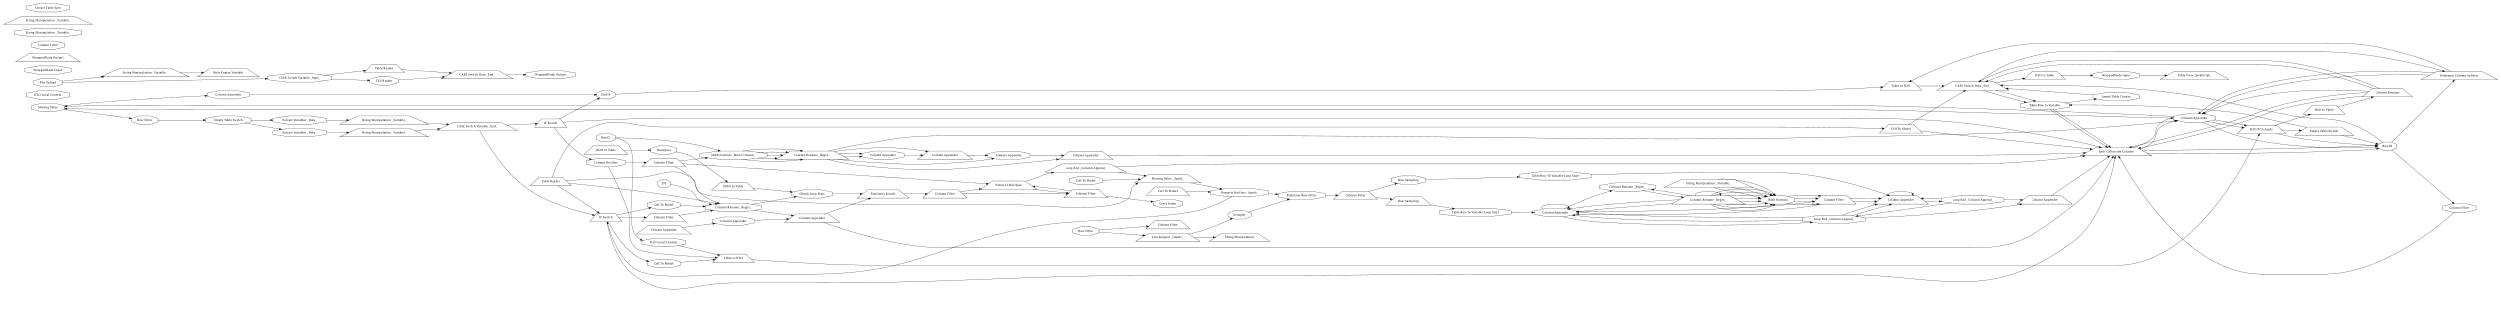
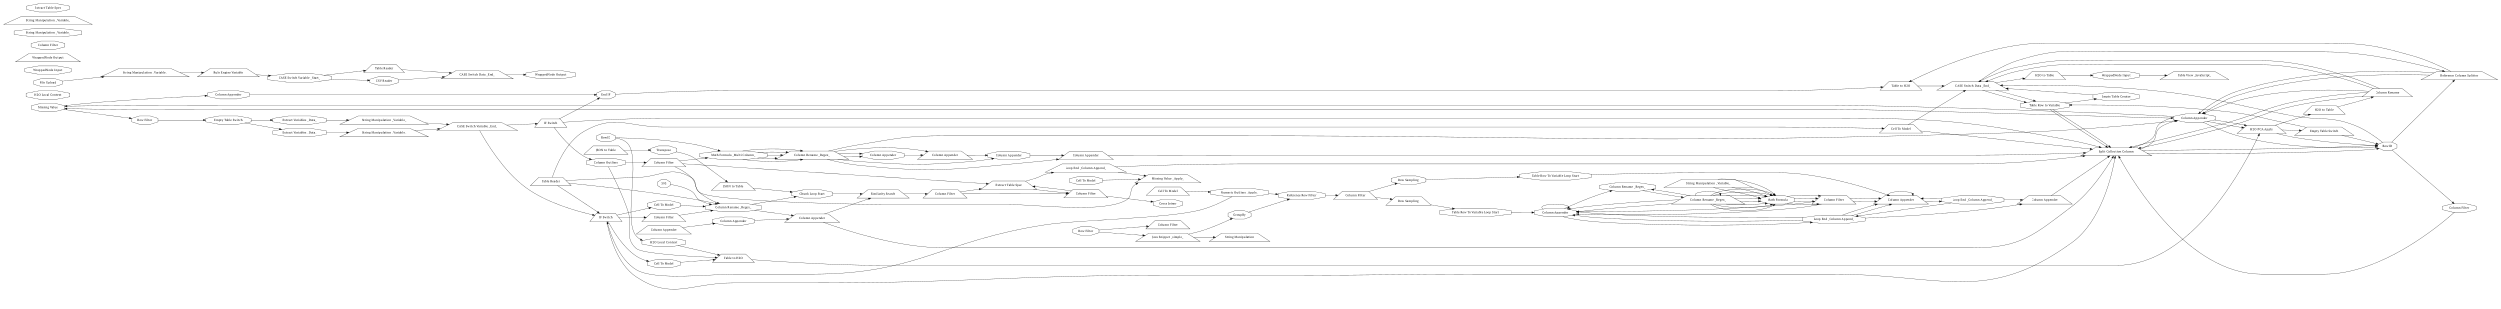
(164, 81) -> (262, 75)
(1205, 186) -> none
